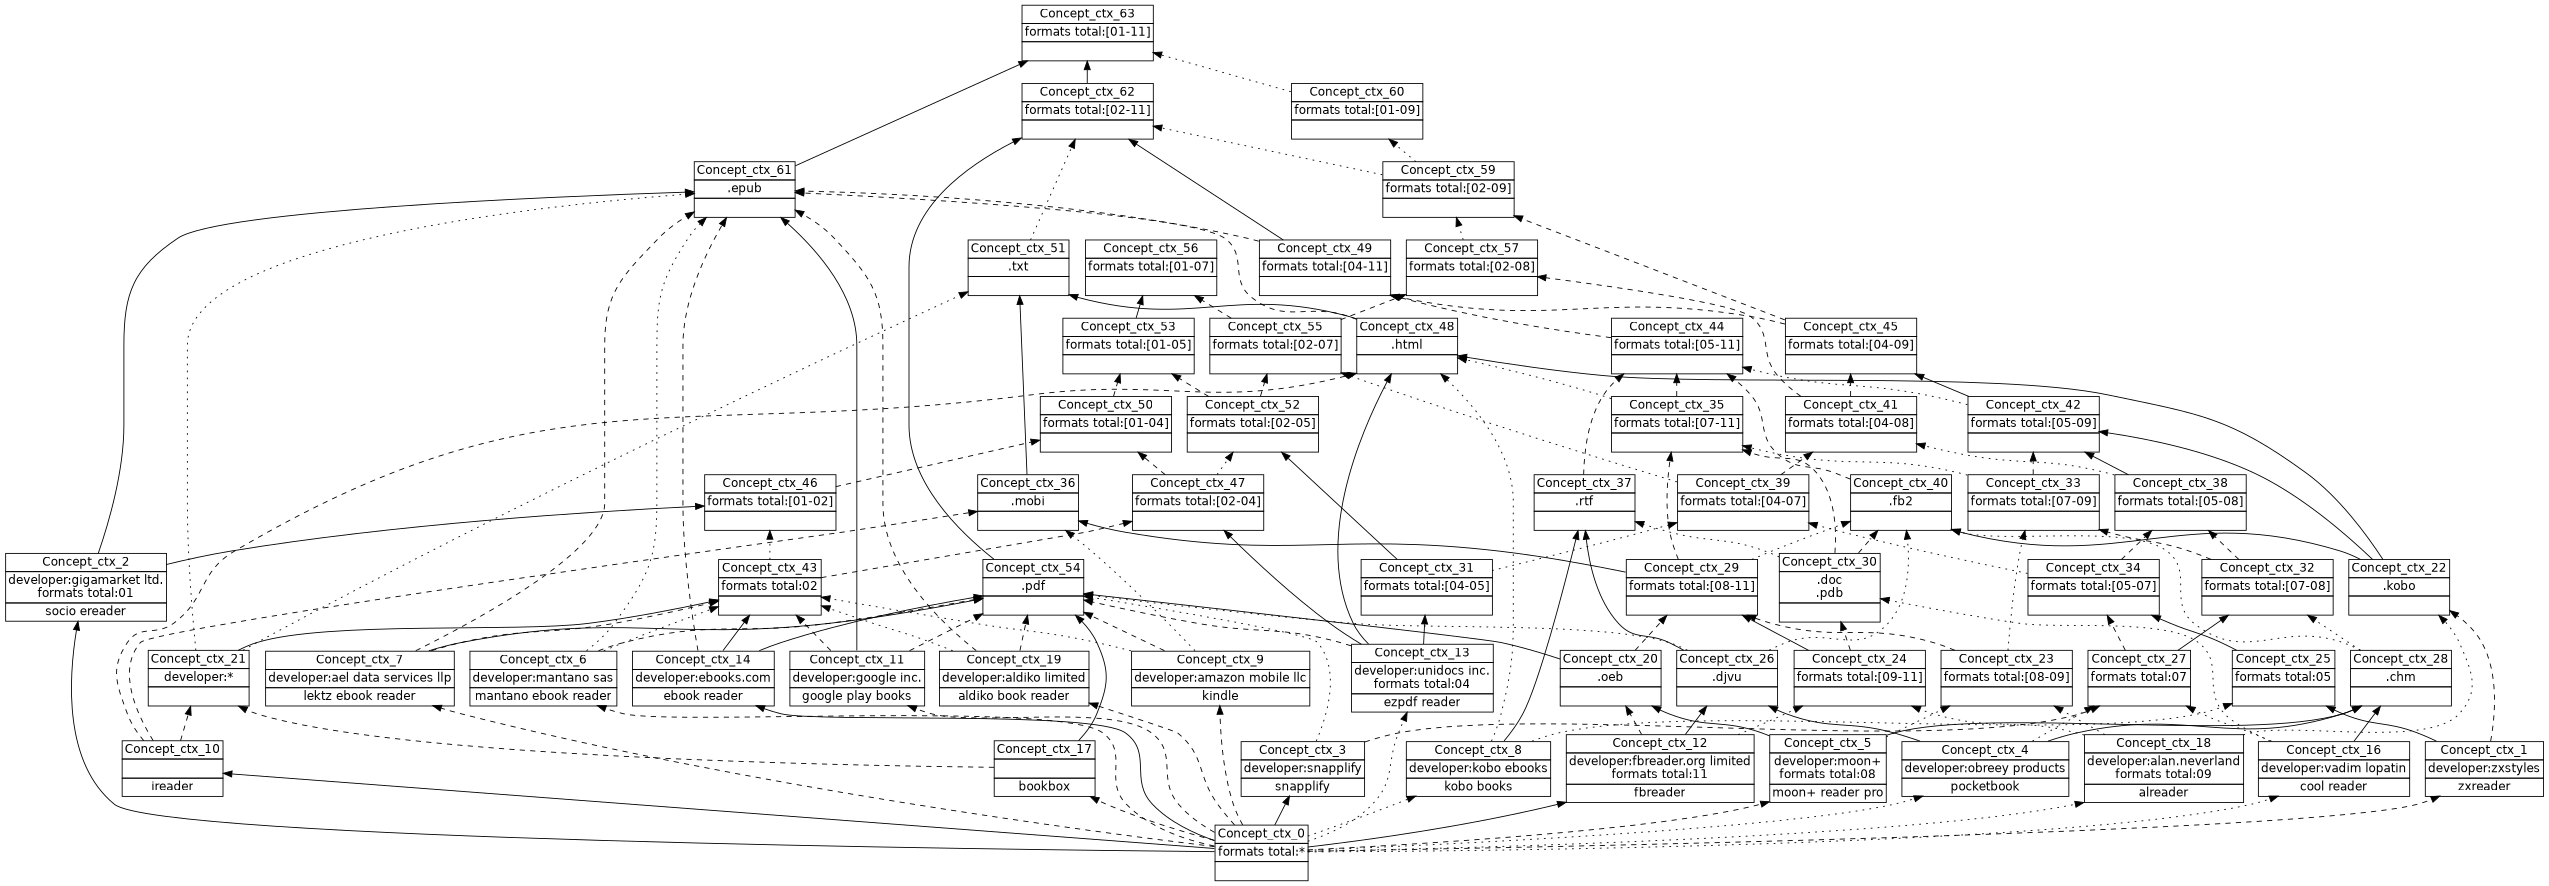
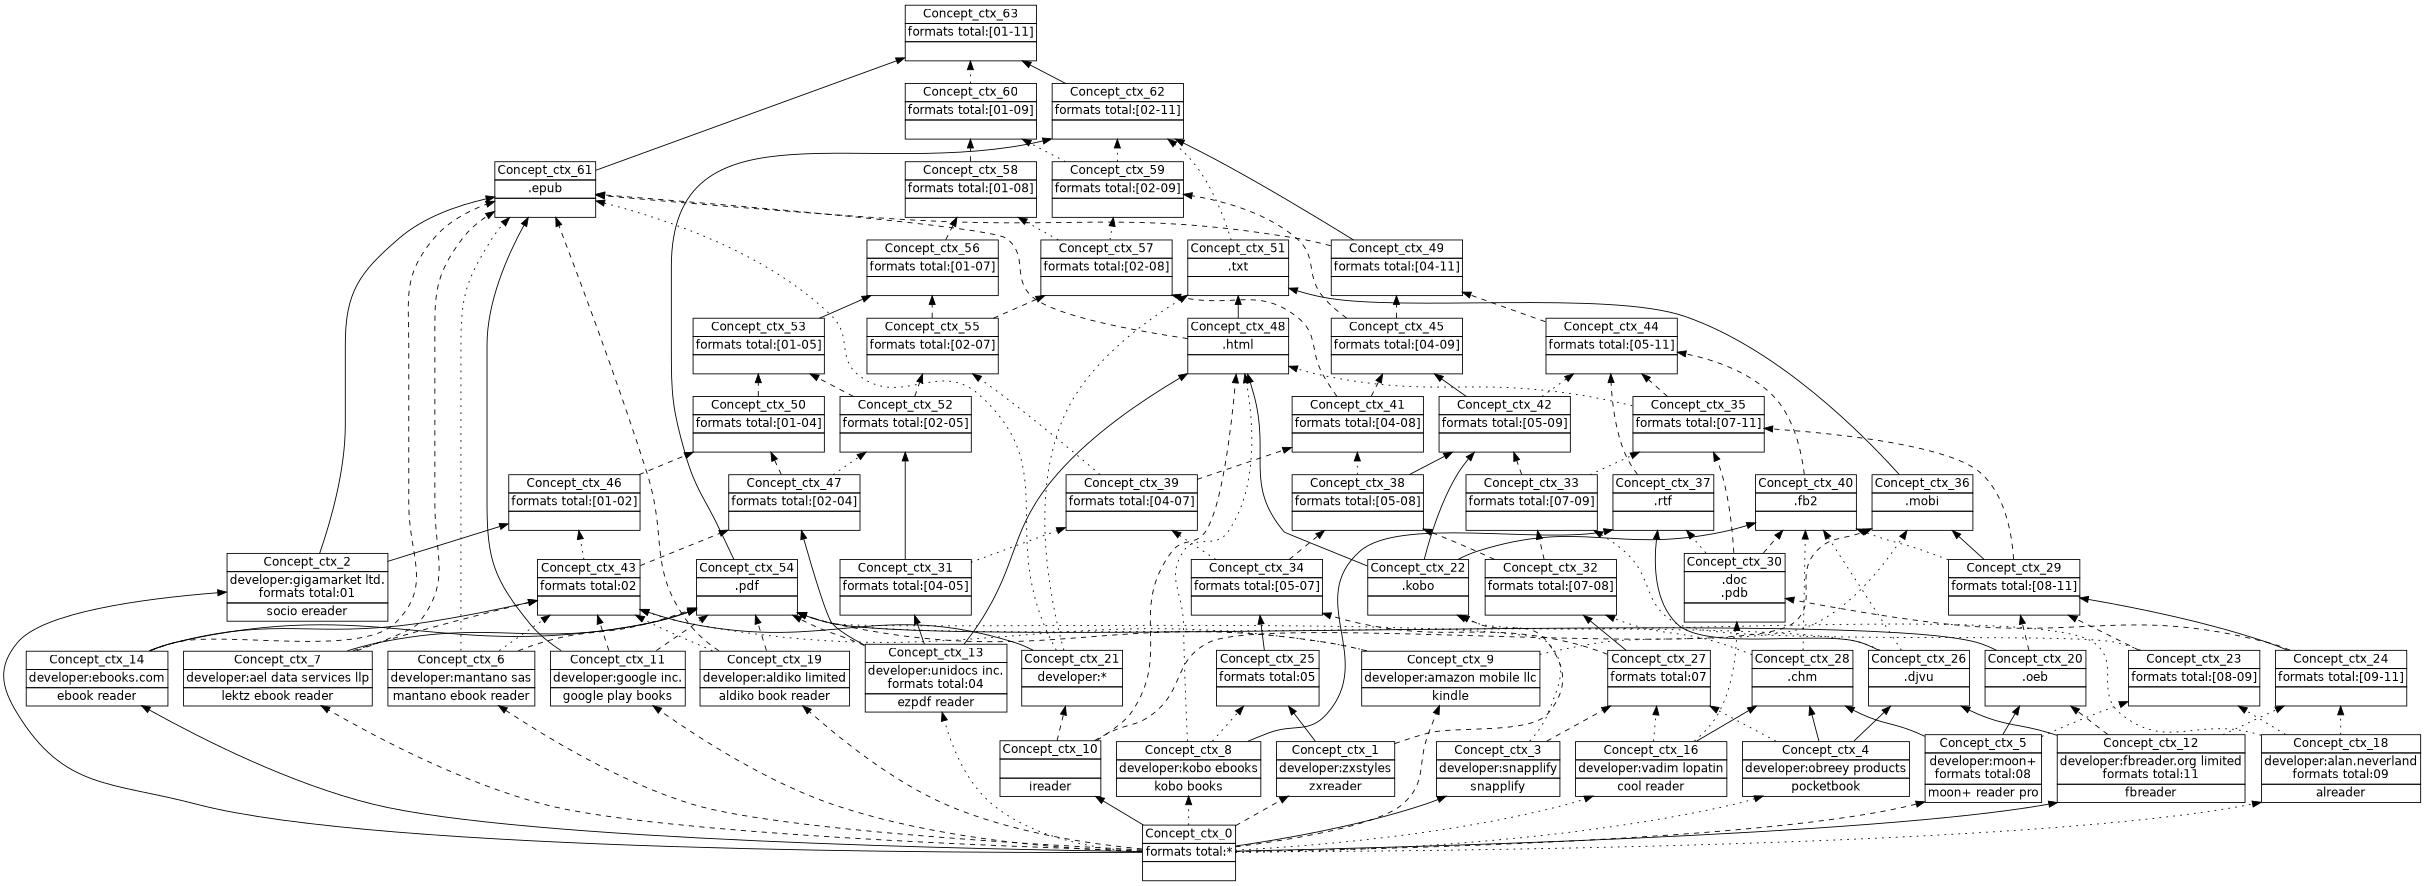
none -> (970, 190)
(1045, 769) -> none
